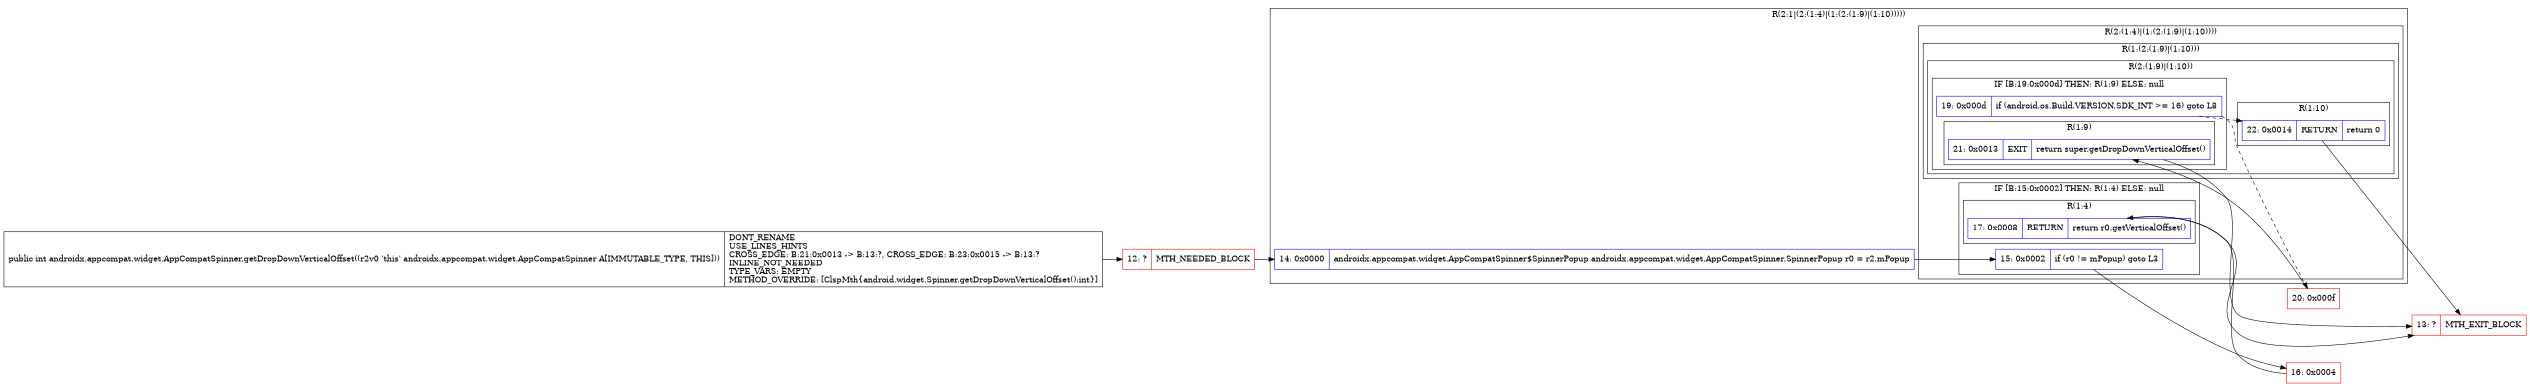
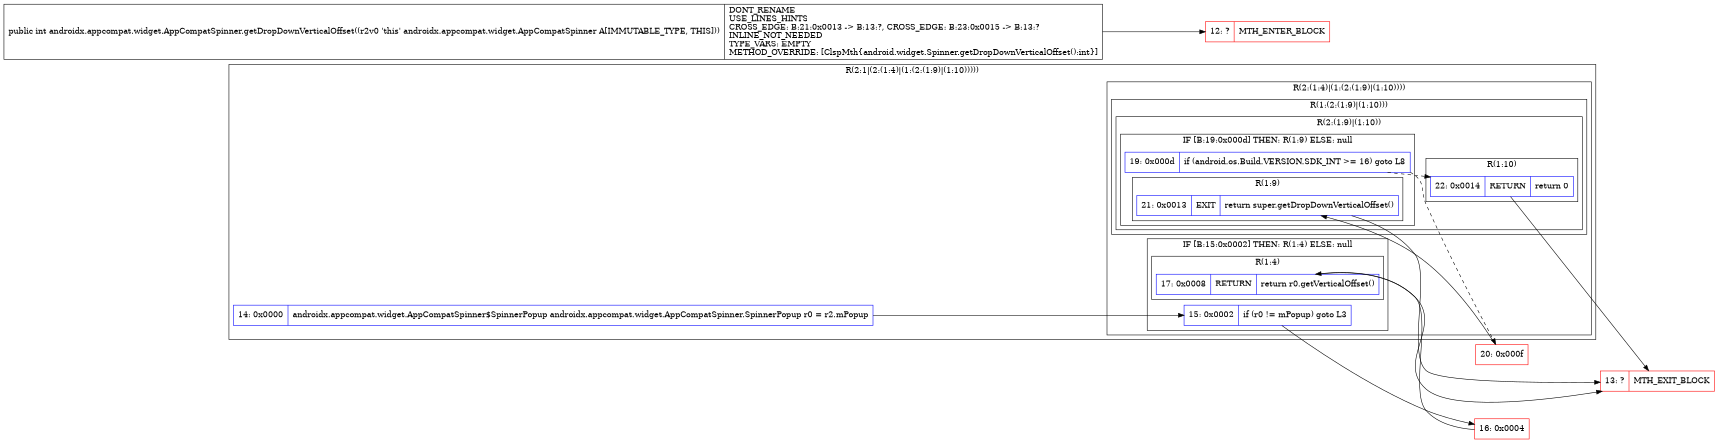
(1203, 259) -> (1282, 32)
(1262, 259) -> none
